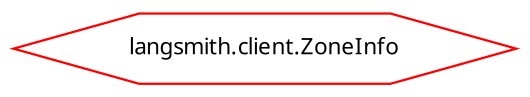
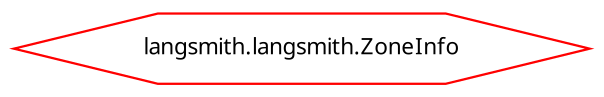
(265, 49) -> (302, 49)
